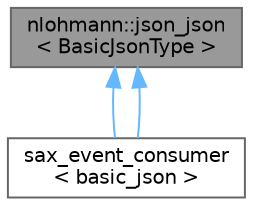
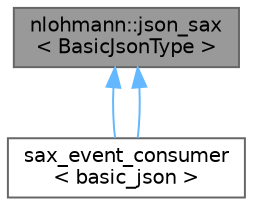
(126, 38) -> (126, 38)
